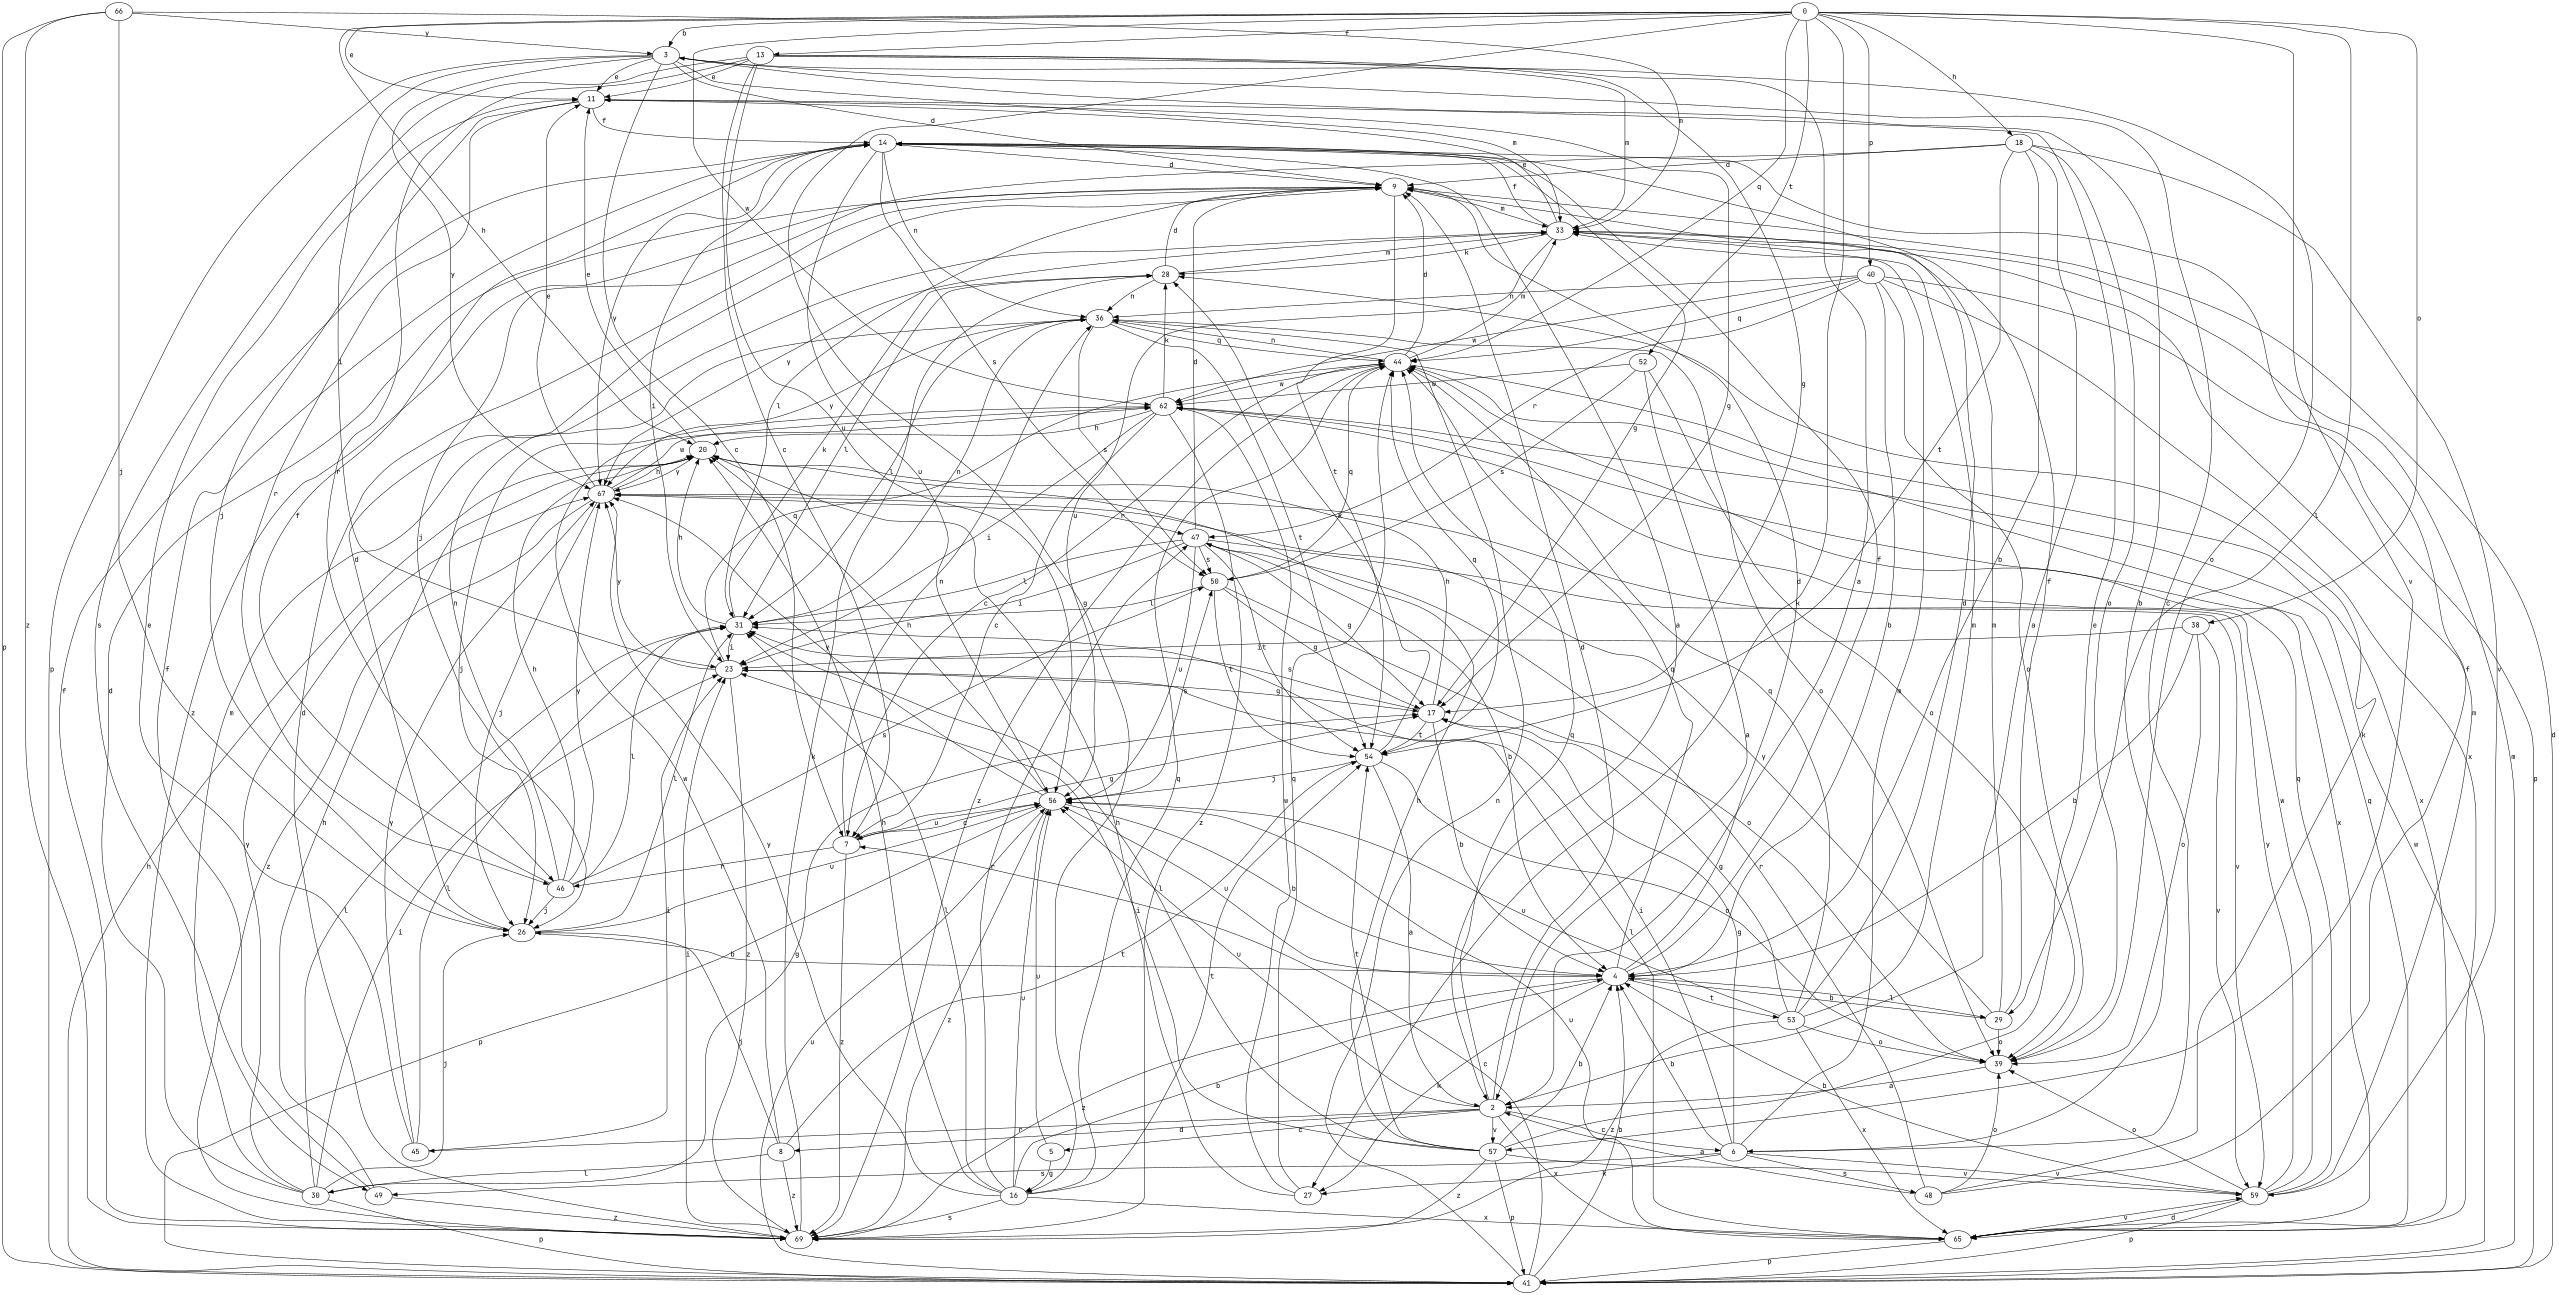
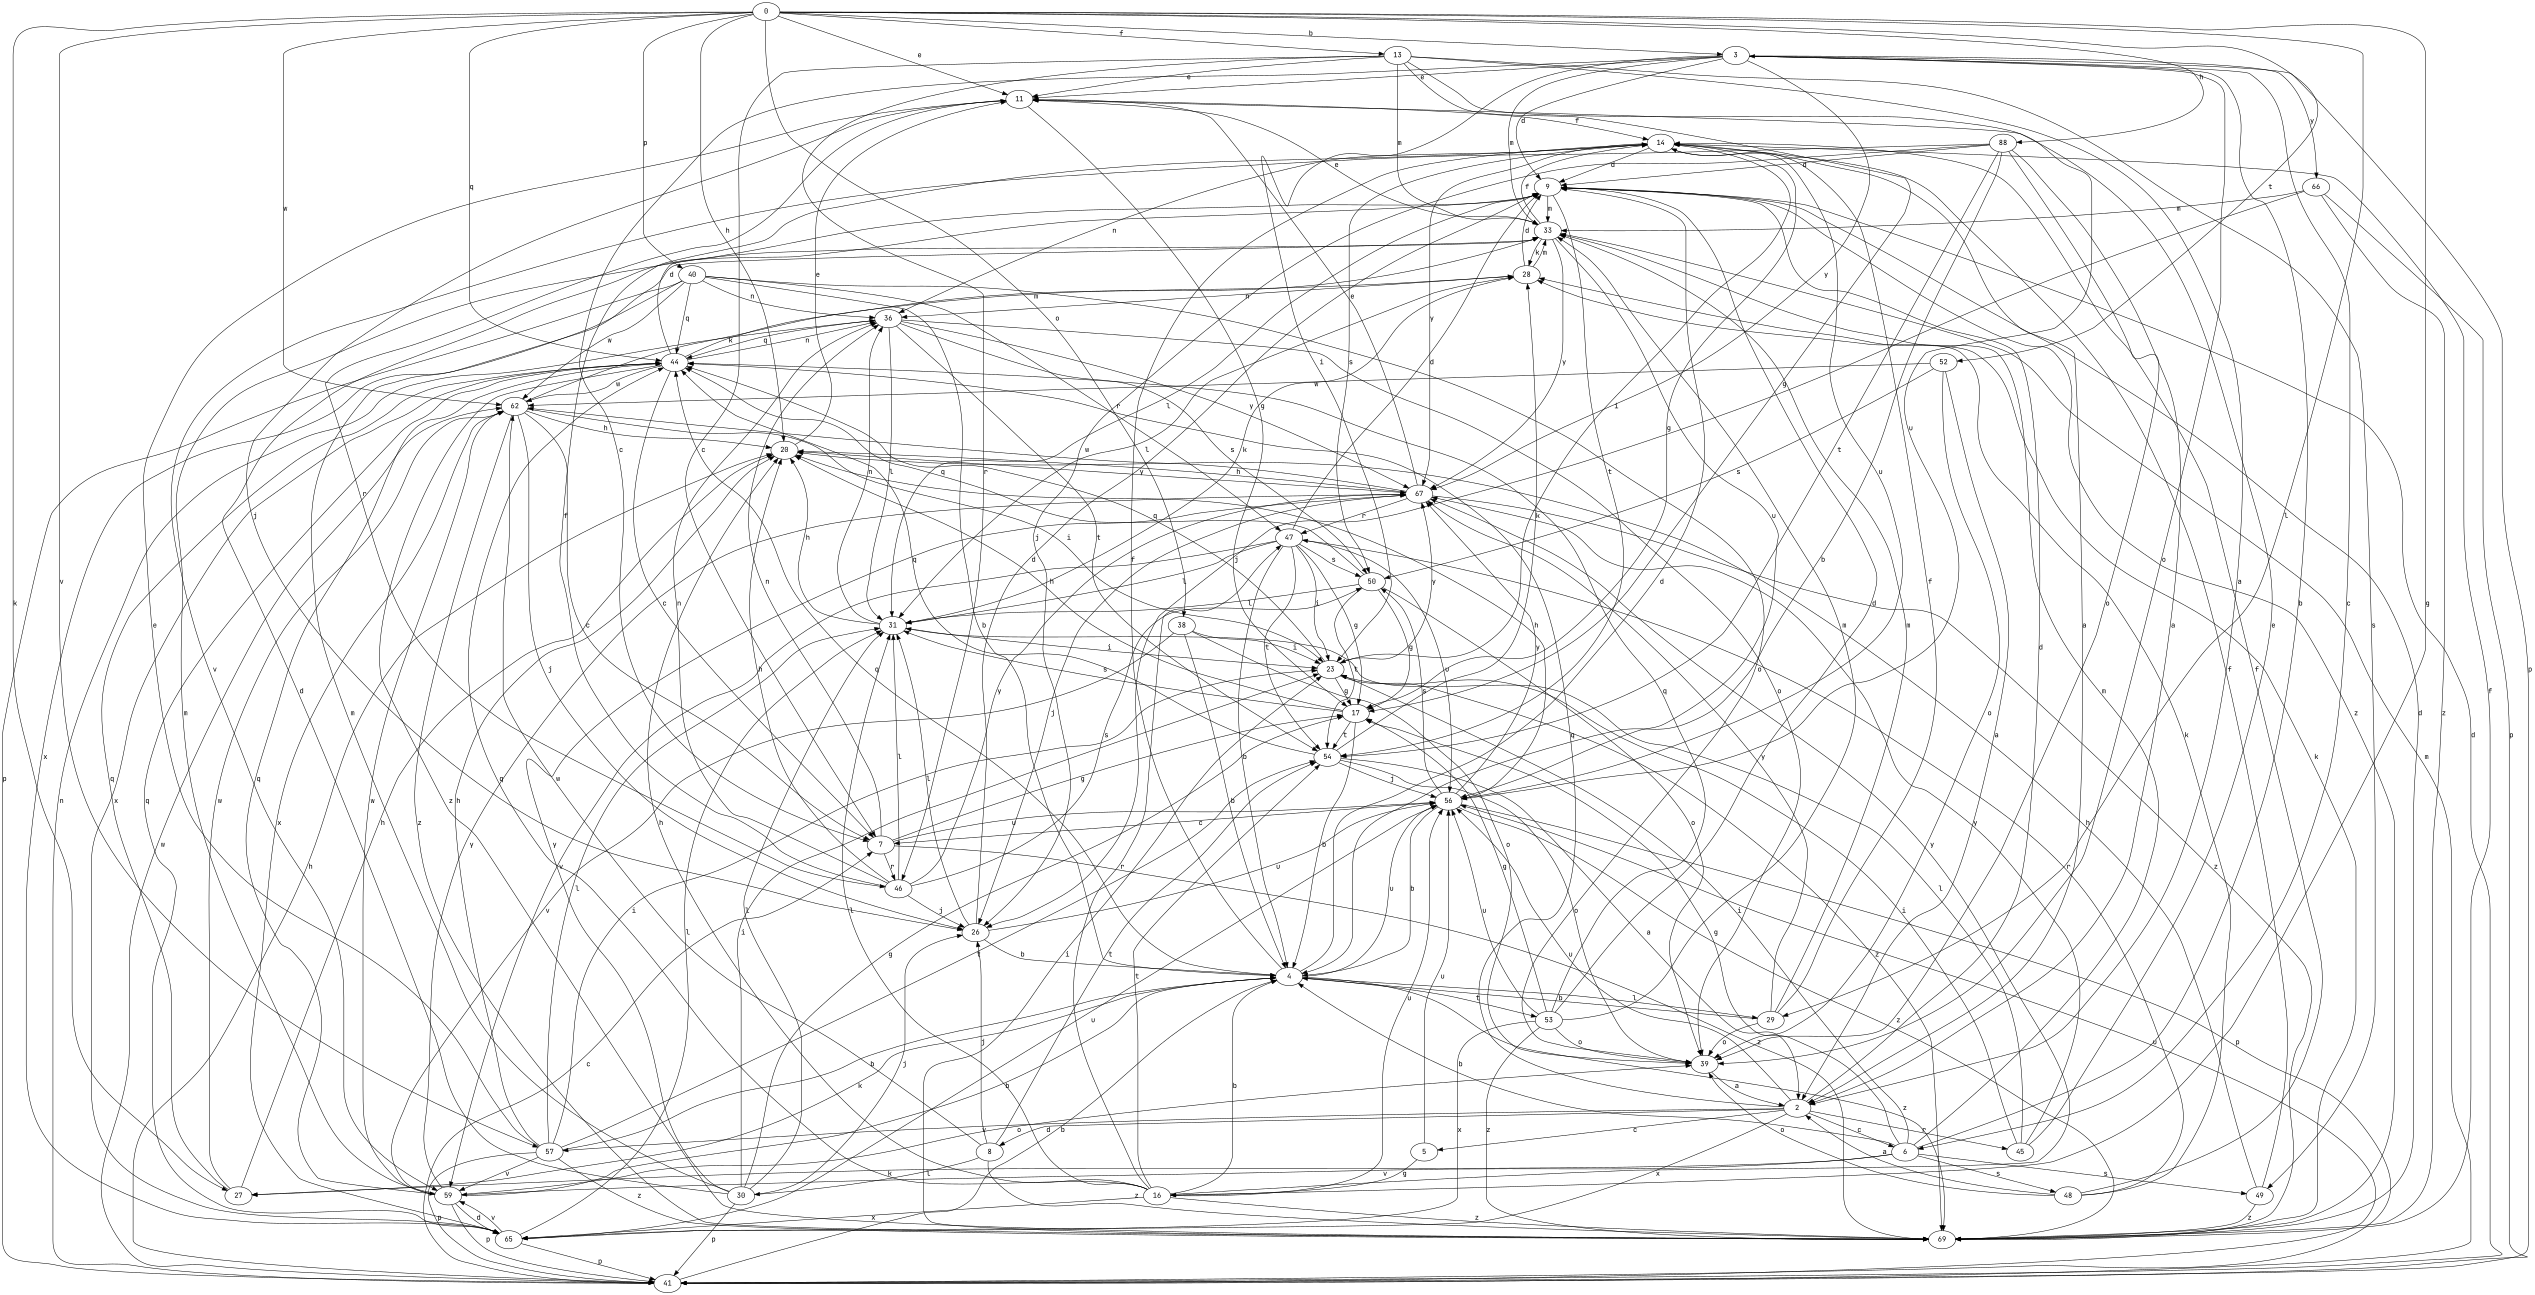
(390, 33) -> (2070, 60)
(2019, 143) -> (2003, 143)
(950, 1218) -> (1477, 1218)
